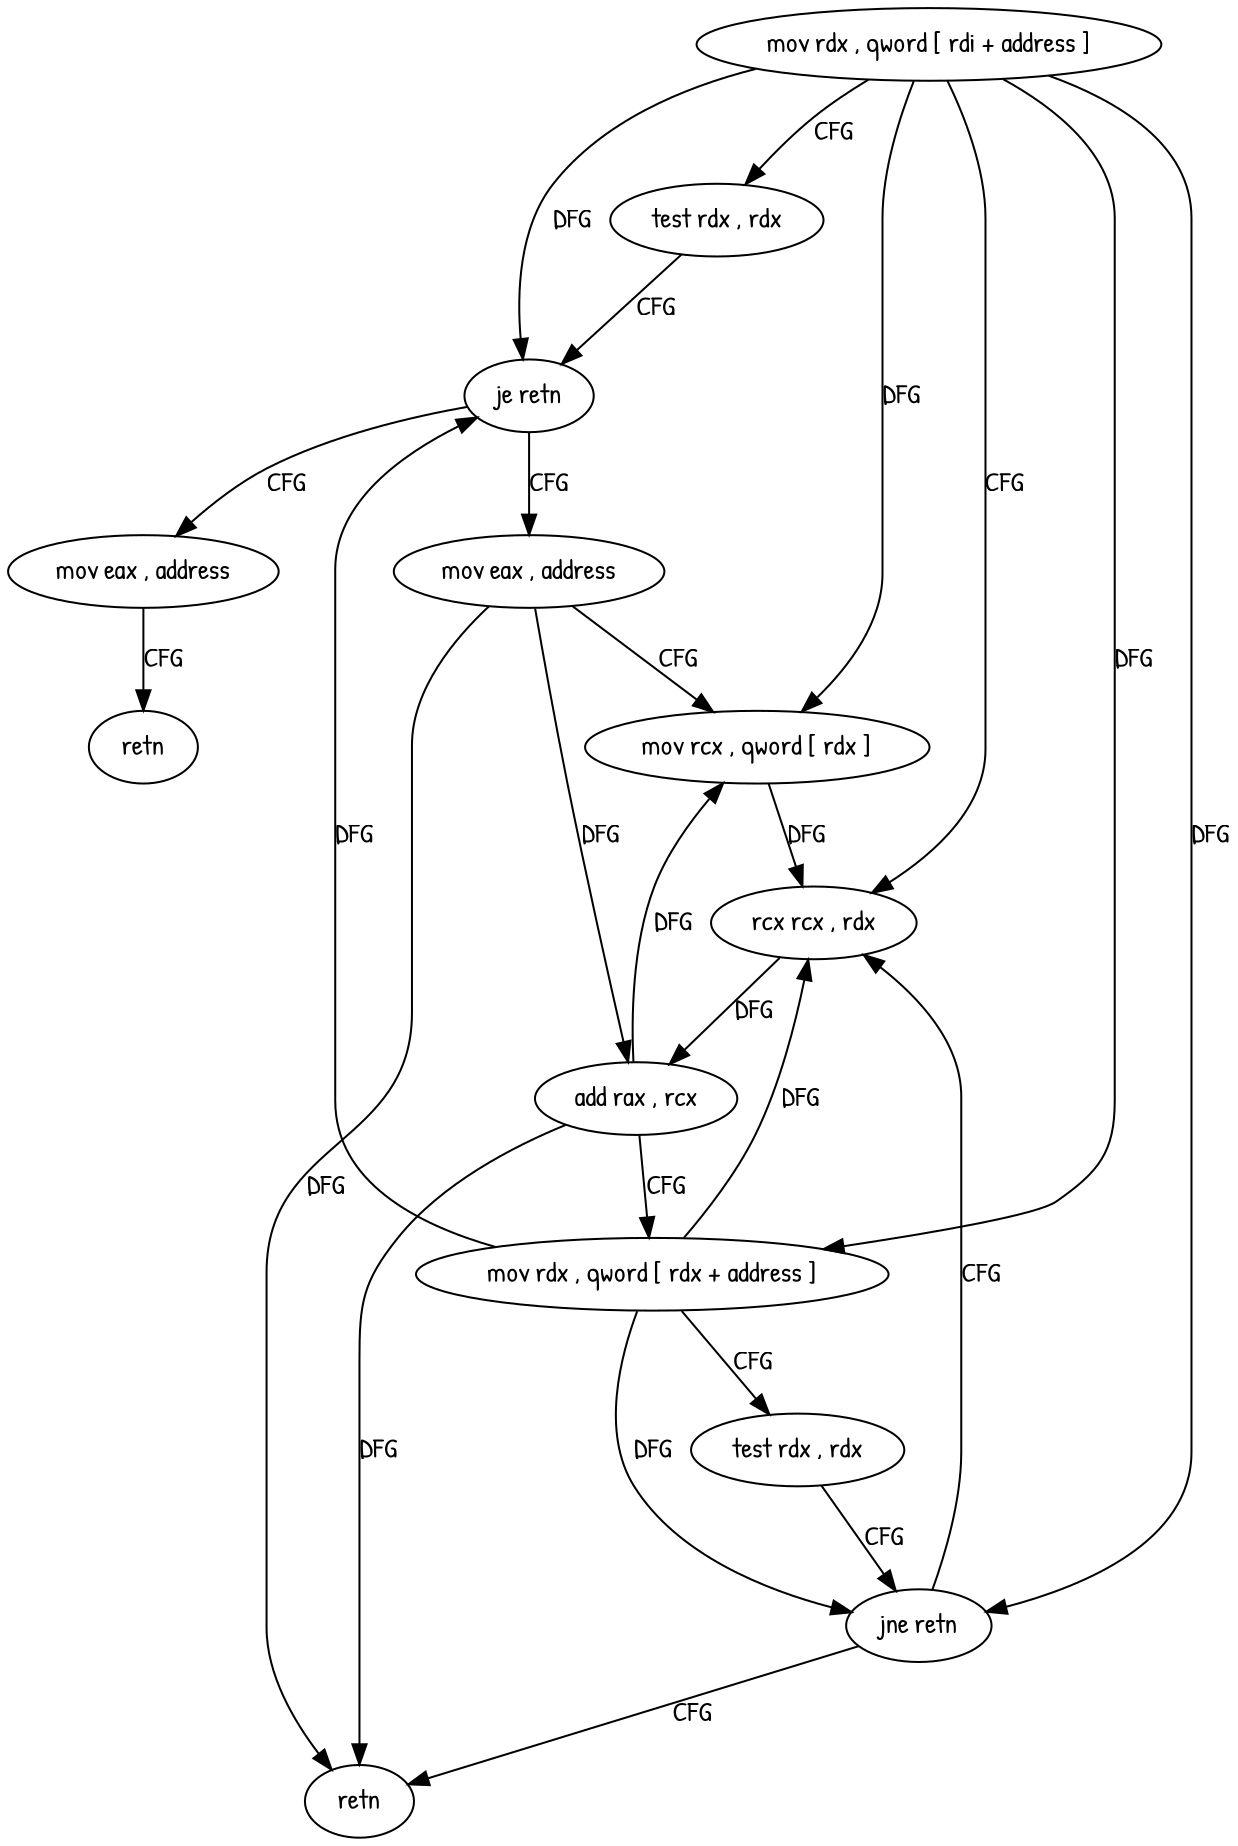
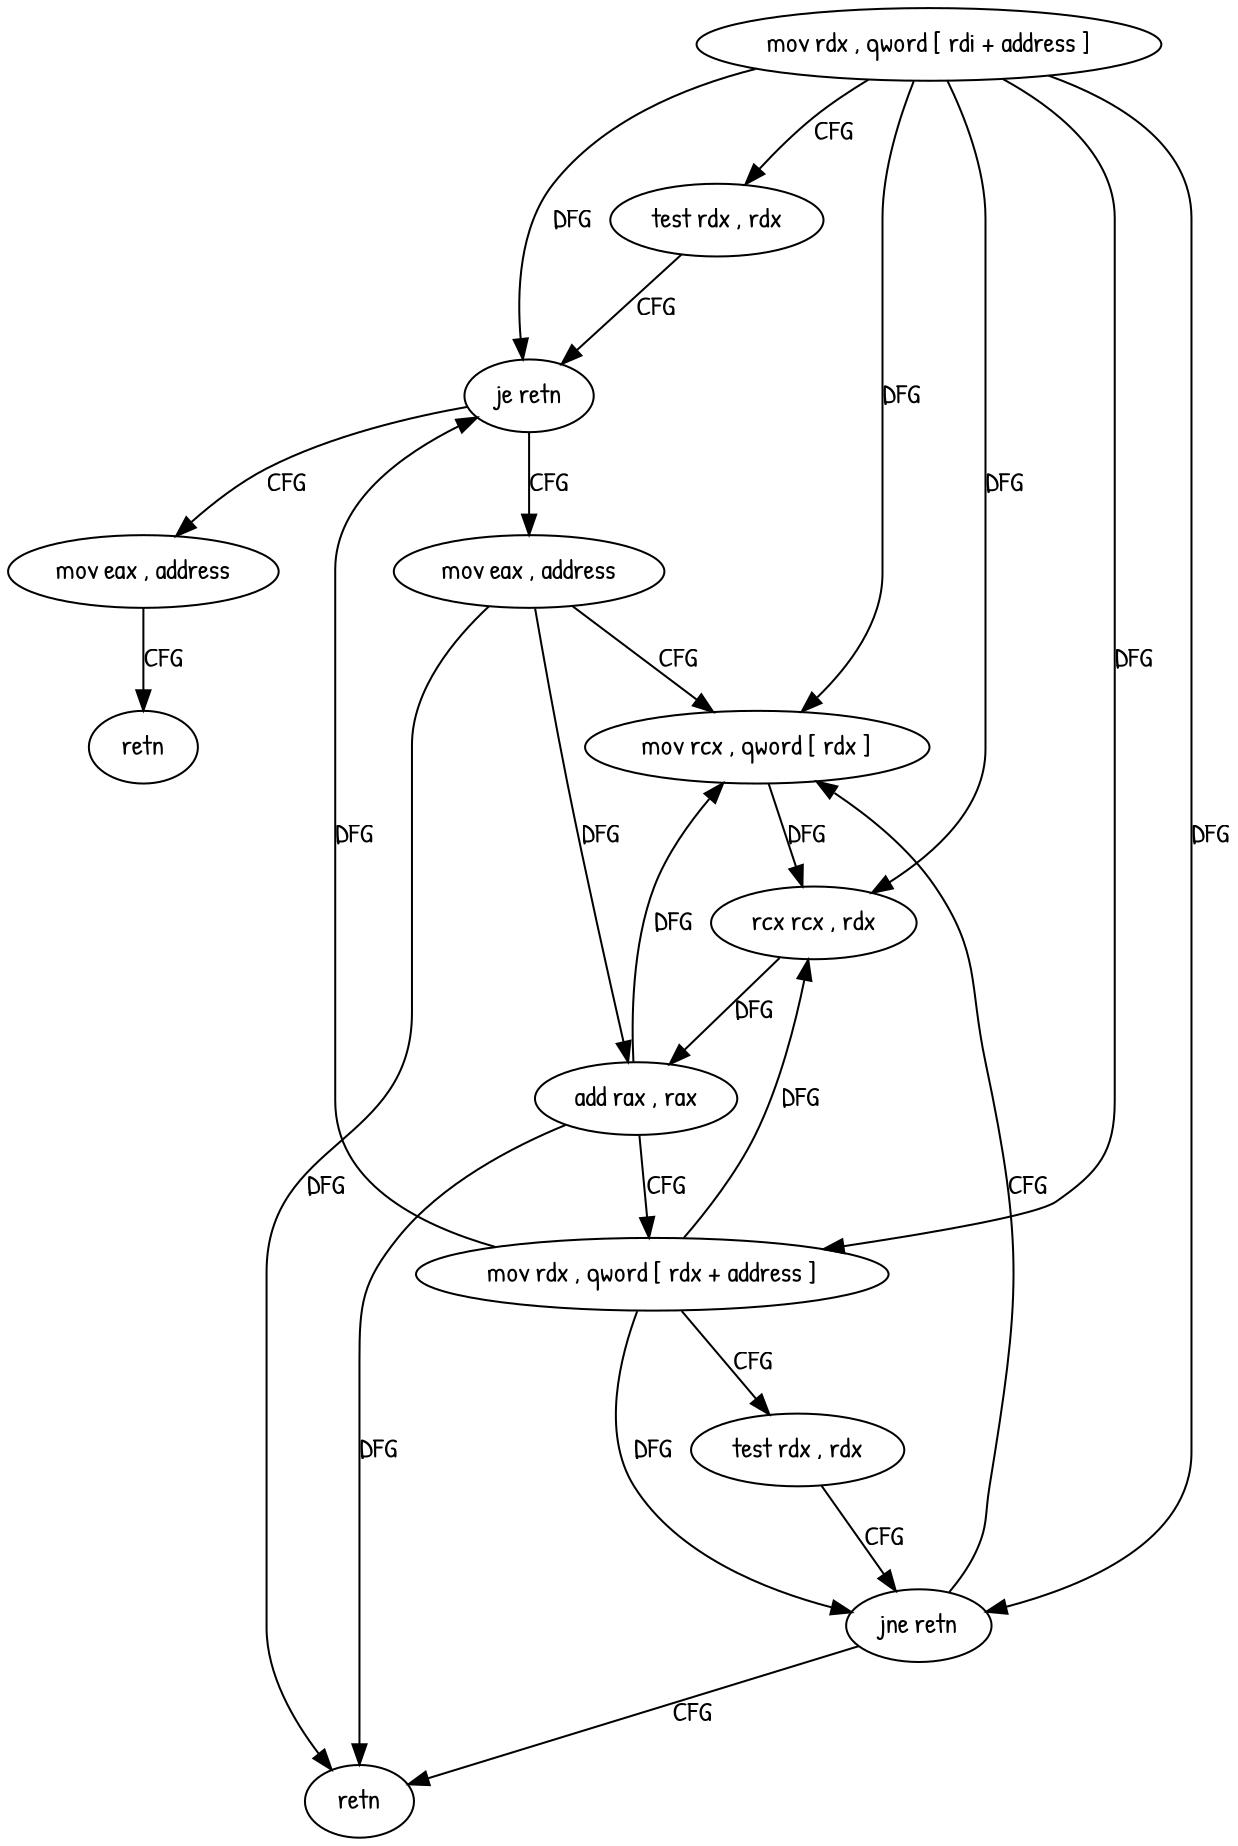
(1005, 484) -> (1005, 484)
(636, 1099) -> (636, 1099)
(961, 1266) -> (1005, 1171)
